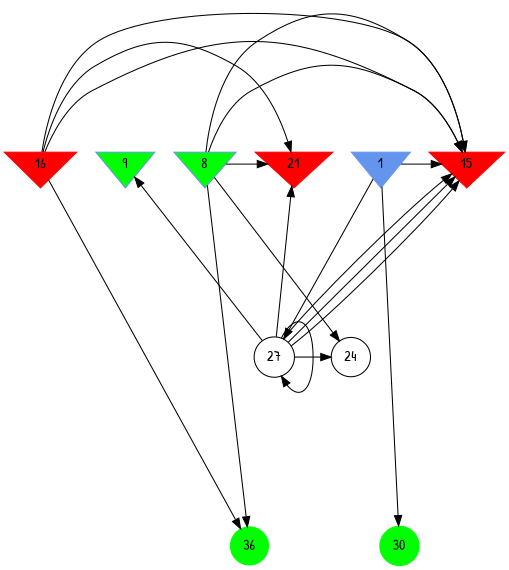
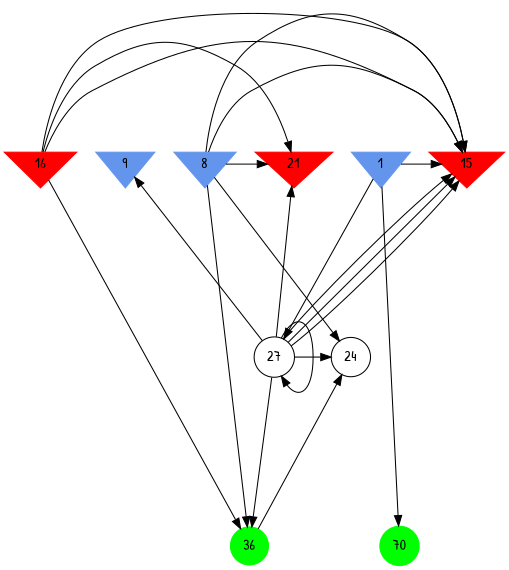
(125, 164) -> (125, 164)
(205, 164) -> (205, 164)
none -> (262, 447)
none -> (298, 456)
(400, 546) -> (400, 546)
